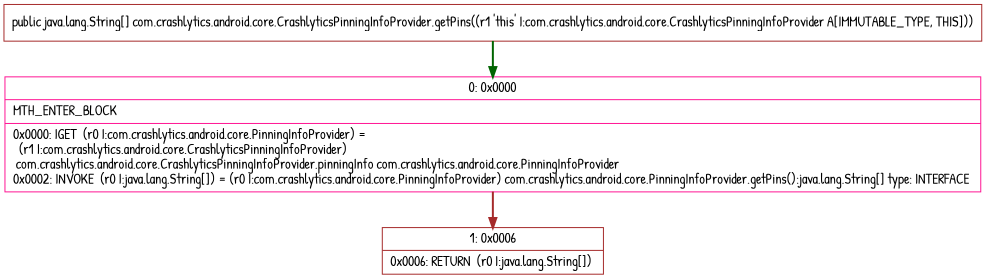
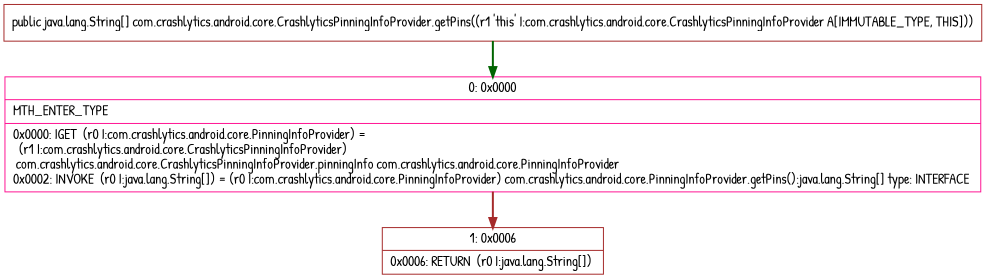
(65, 111) -> (61, 111)
